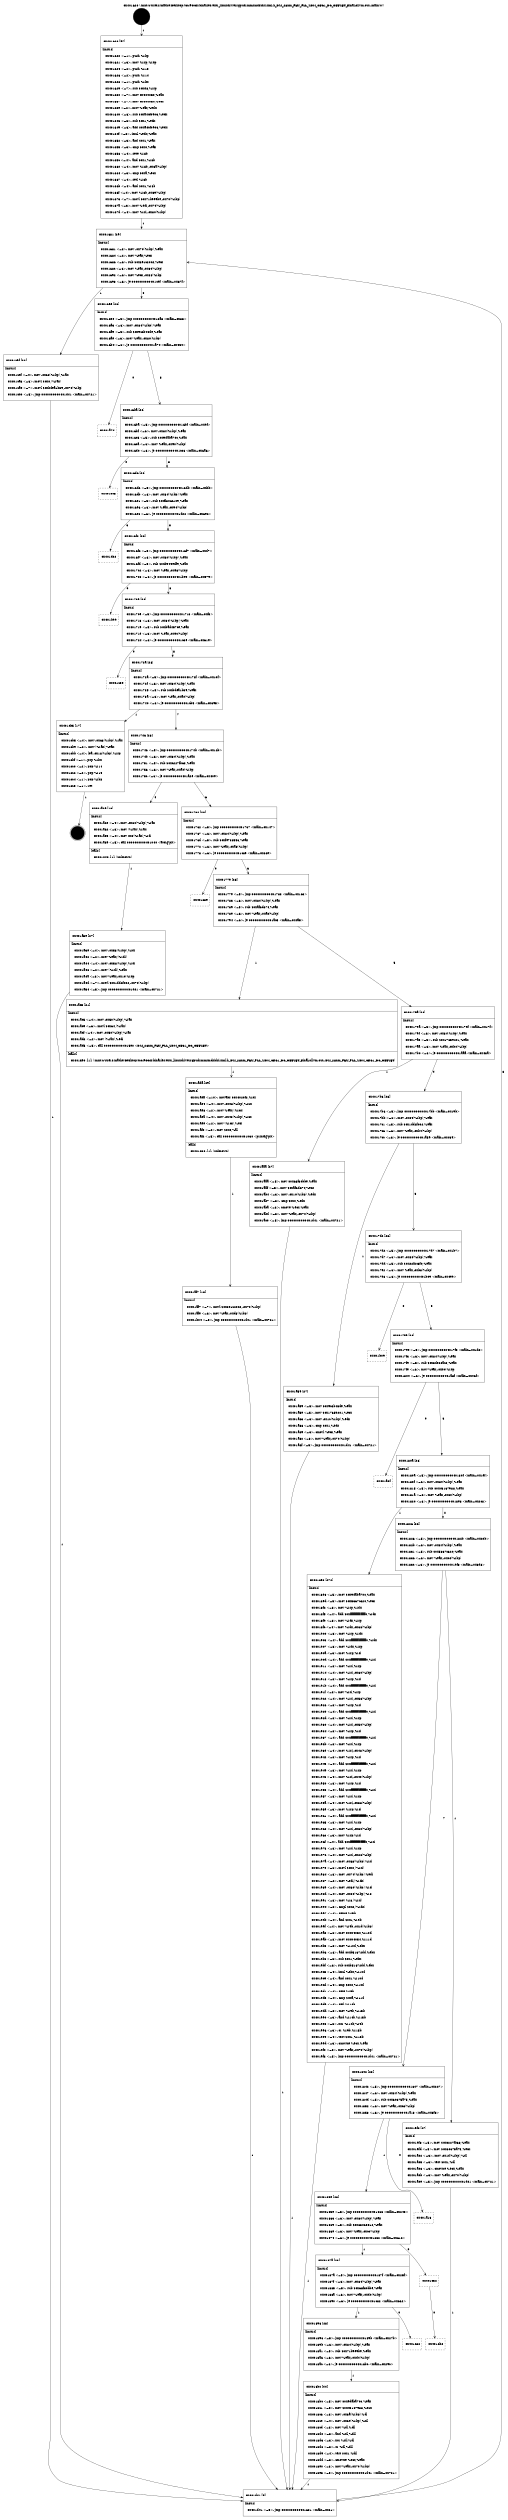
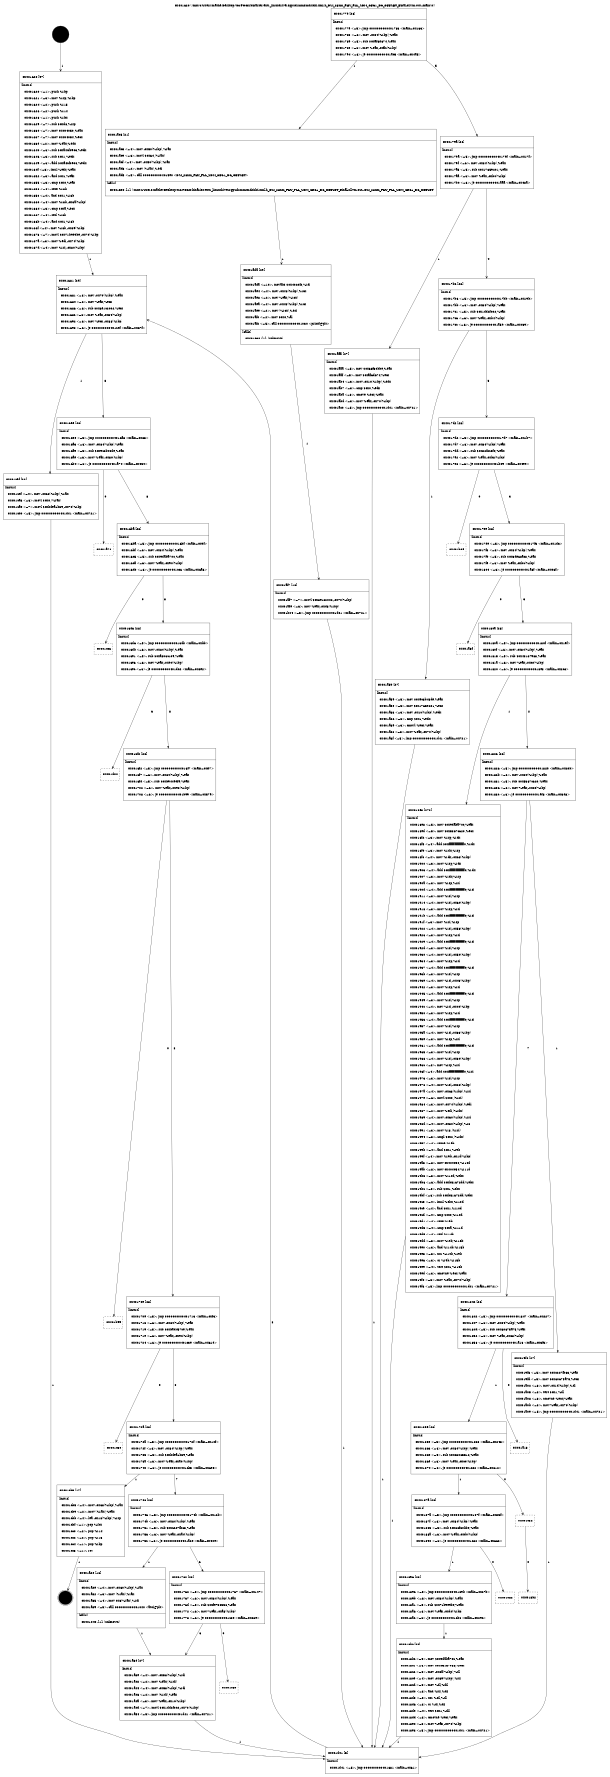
(155, 797) -> (148, 1562)
(245, 866) -> (195, 1639)
